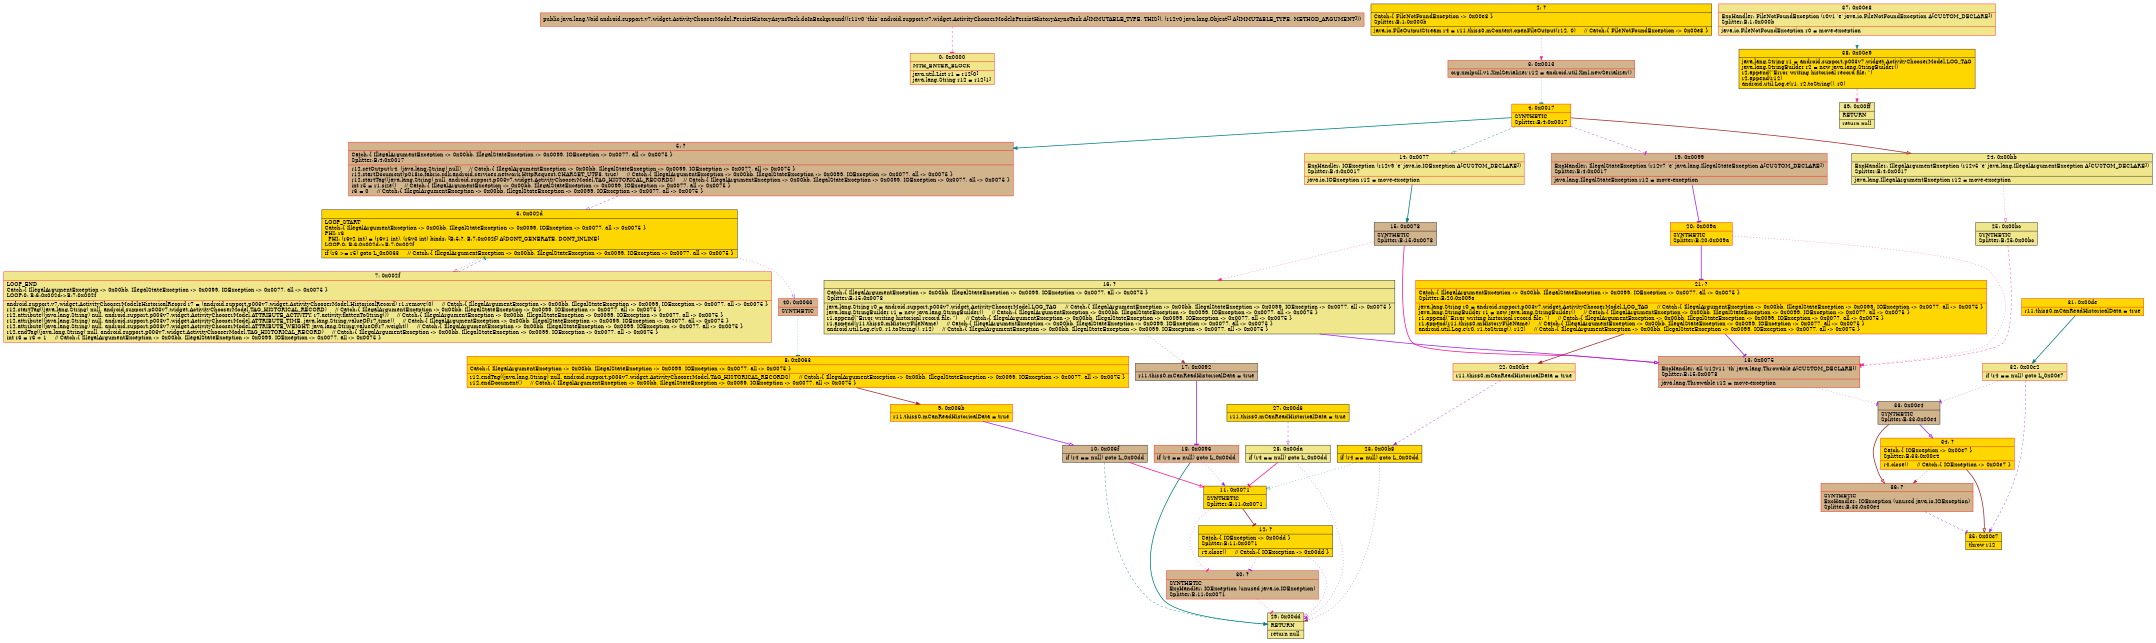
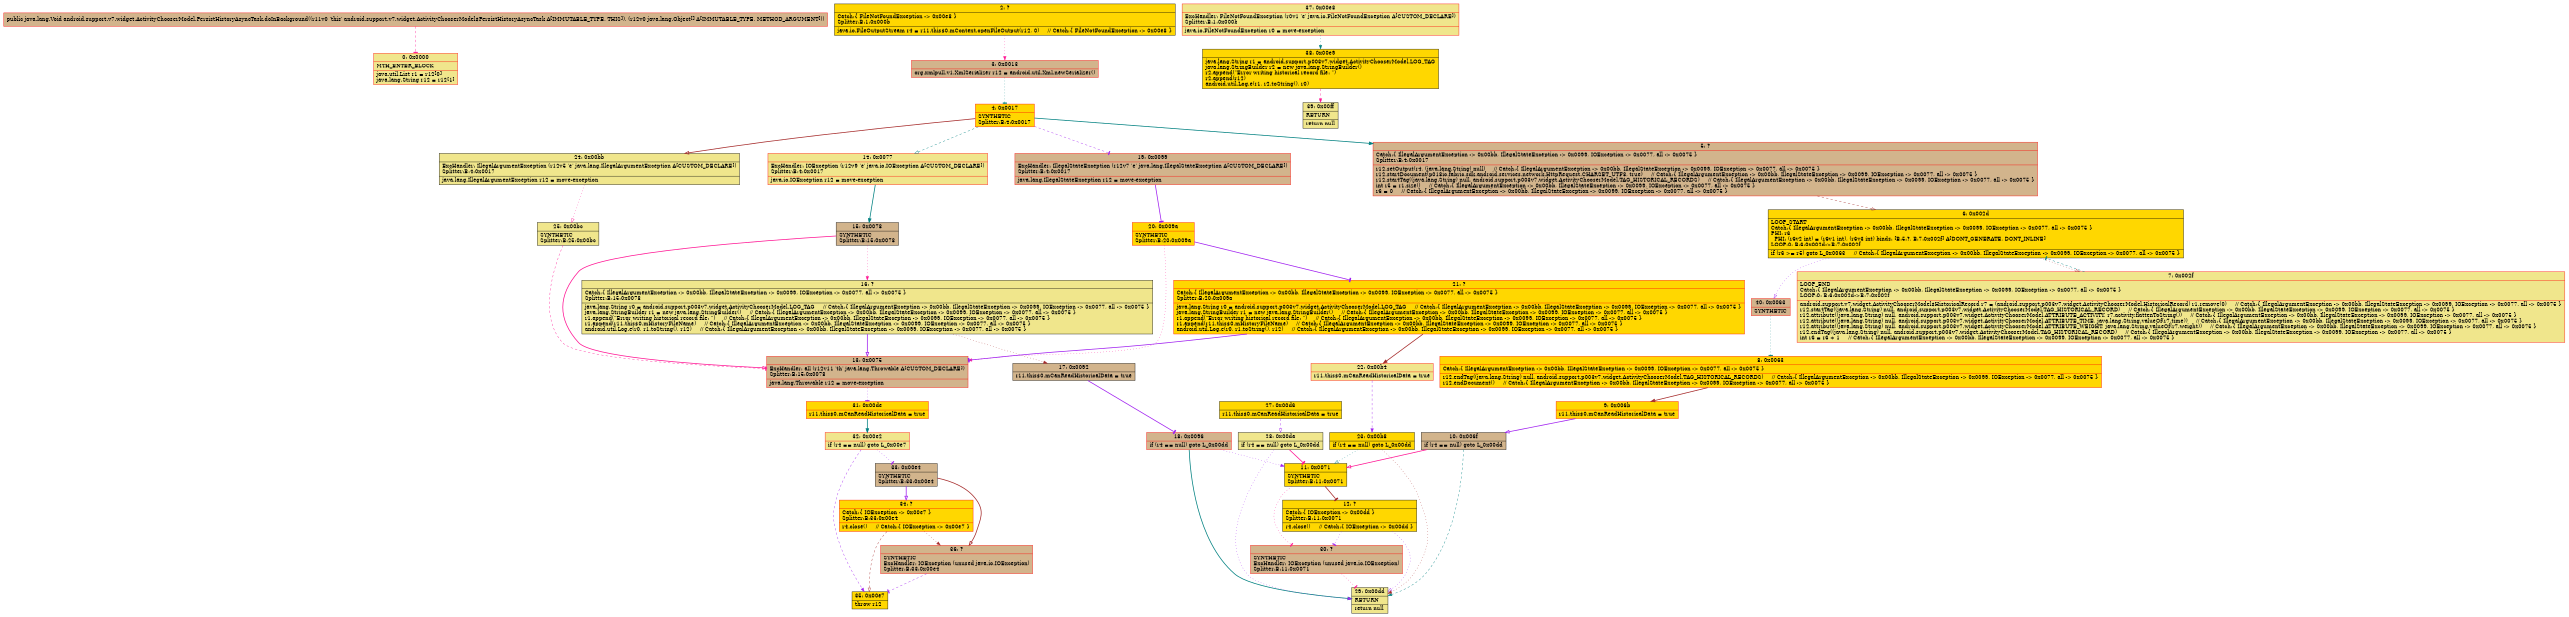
(604, 202) -> (1845, 202)
(1846, 396) -> (867, 394)
(1981, 497) -> (873, 558)
